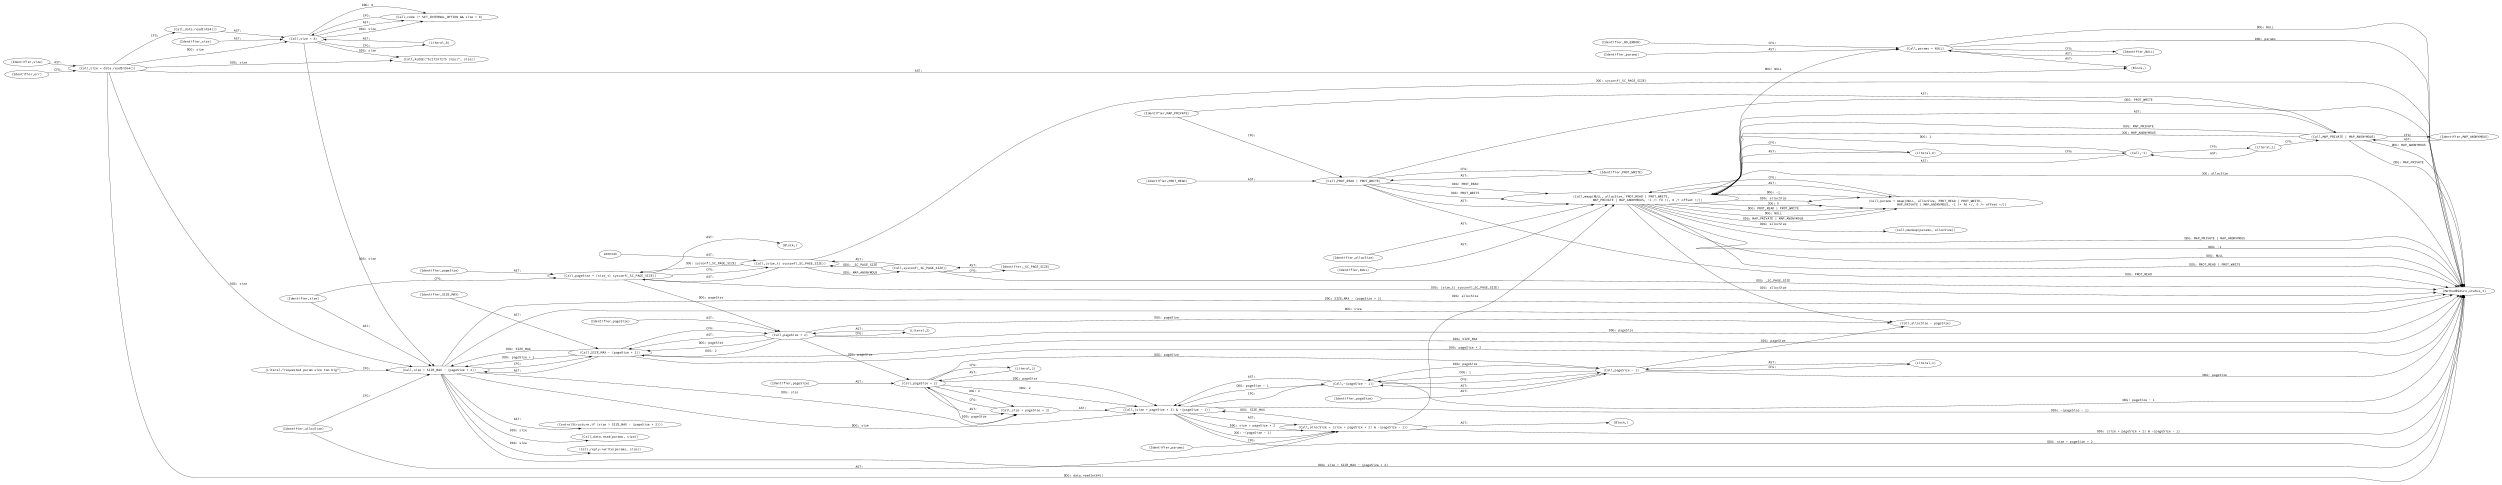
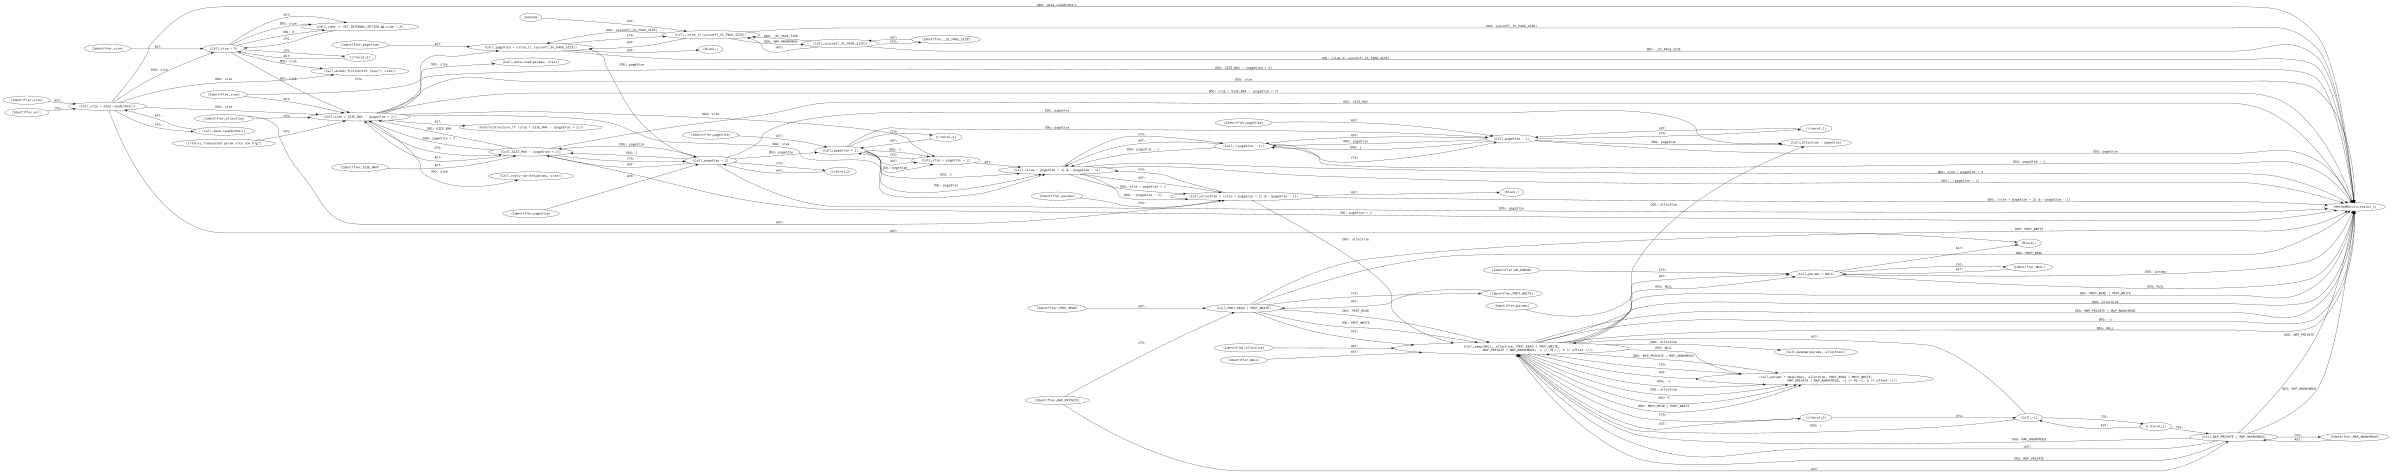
(251, 34) -> (161, 120)
(1253, 410) -> (1143, 170)
